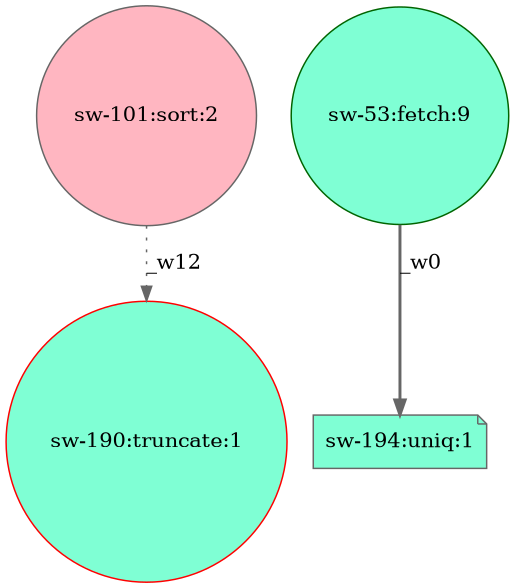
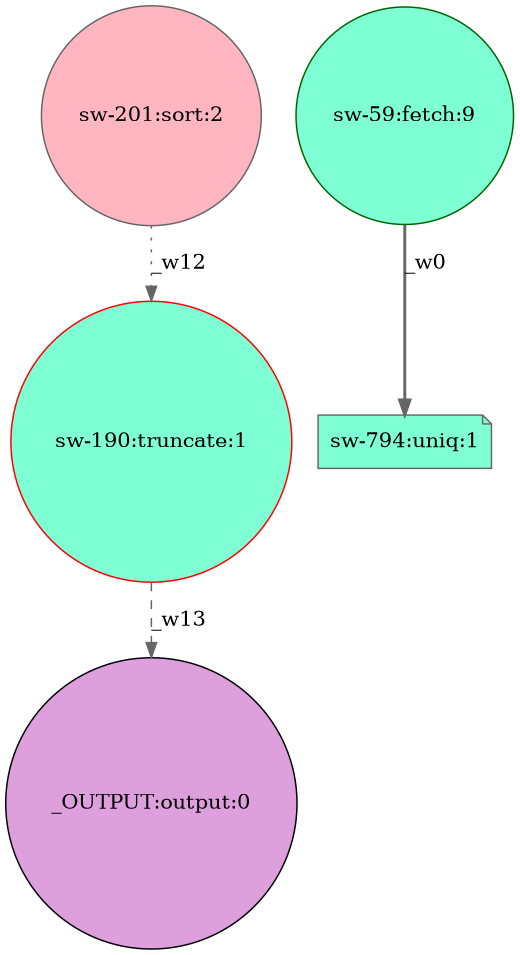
(147, 116) -> (151, 116)
(400, 116) -> (405, 116)
(400, 442) -> (405, 442)
none -> (151, 803)
